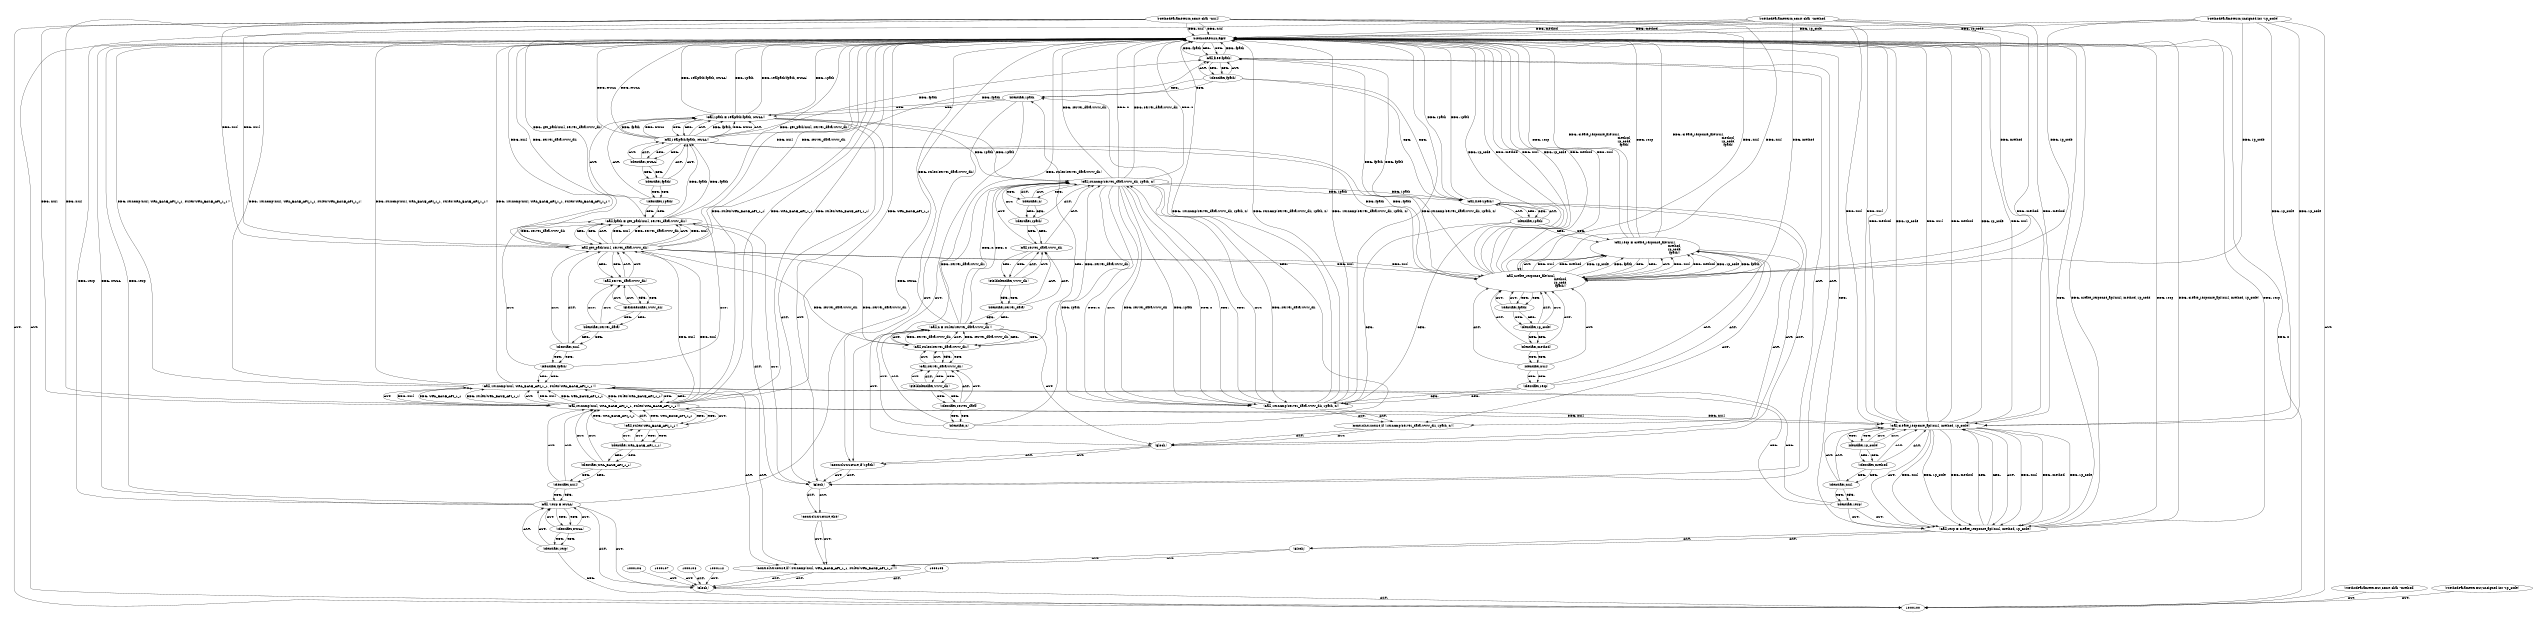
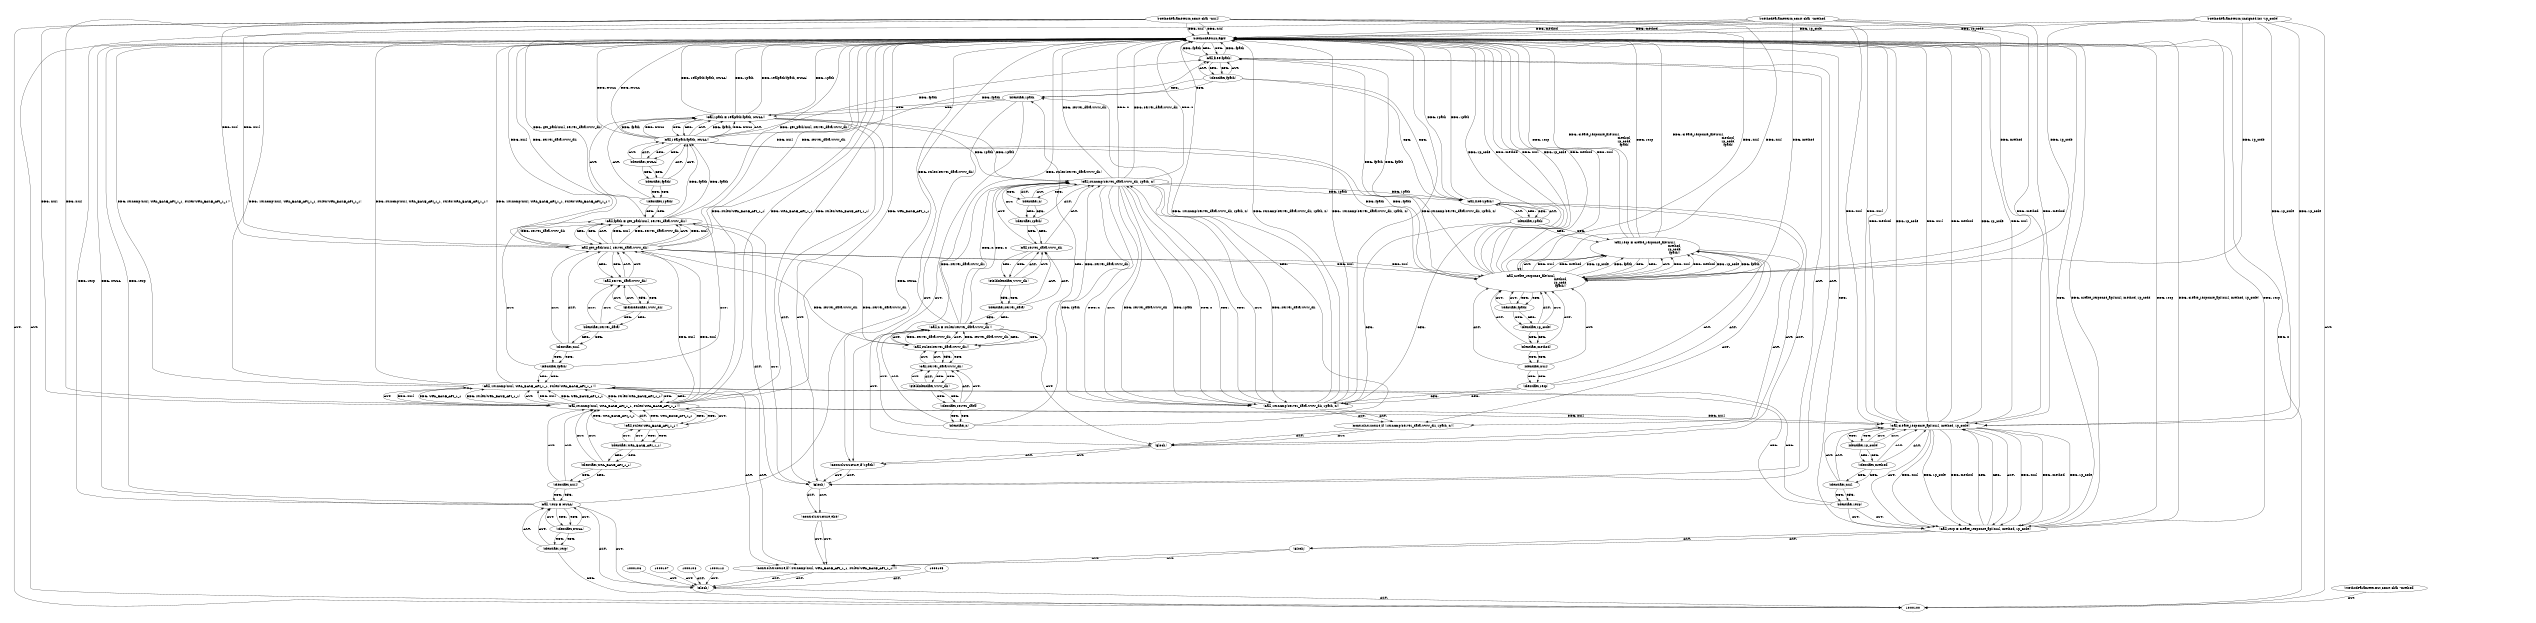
(2482, 588) -> none
